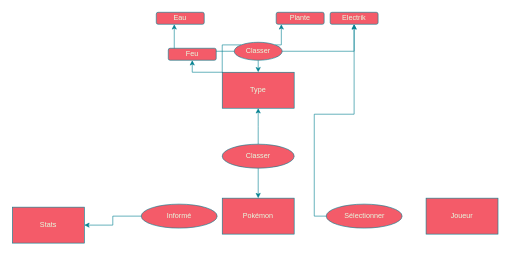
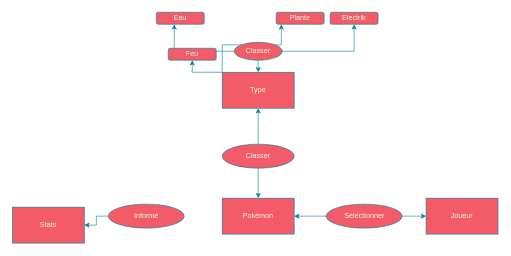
(314, 116) -> (299, 216)
(179, 216) -> (146, 216)
none -> (420, 216)
